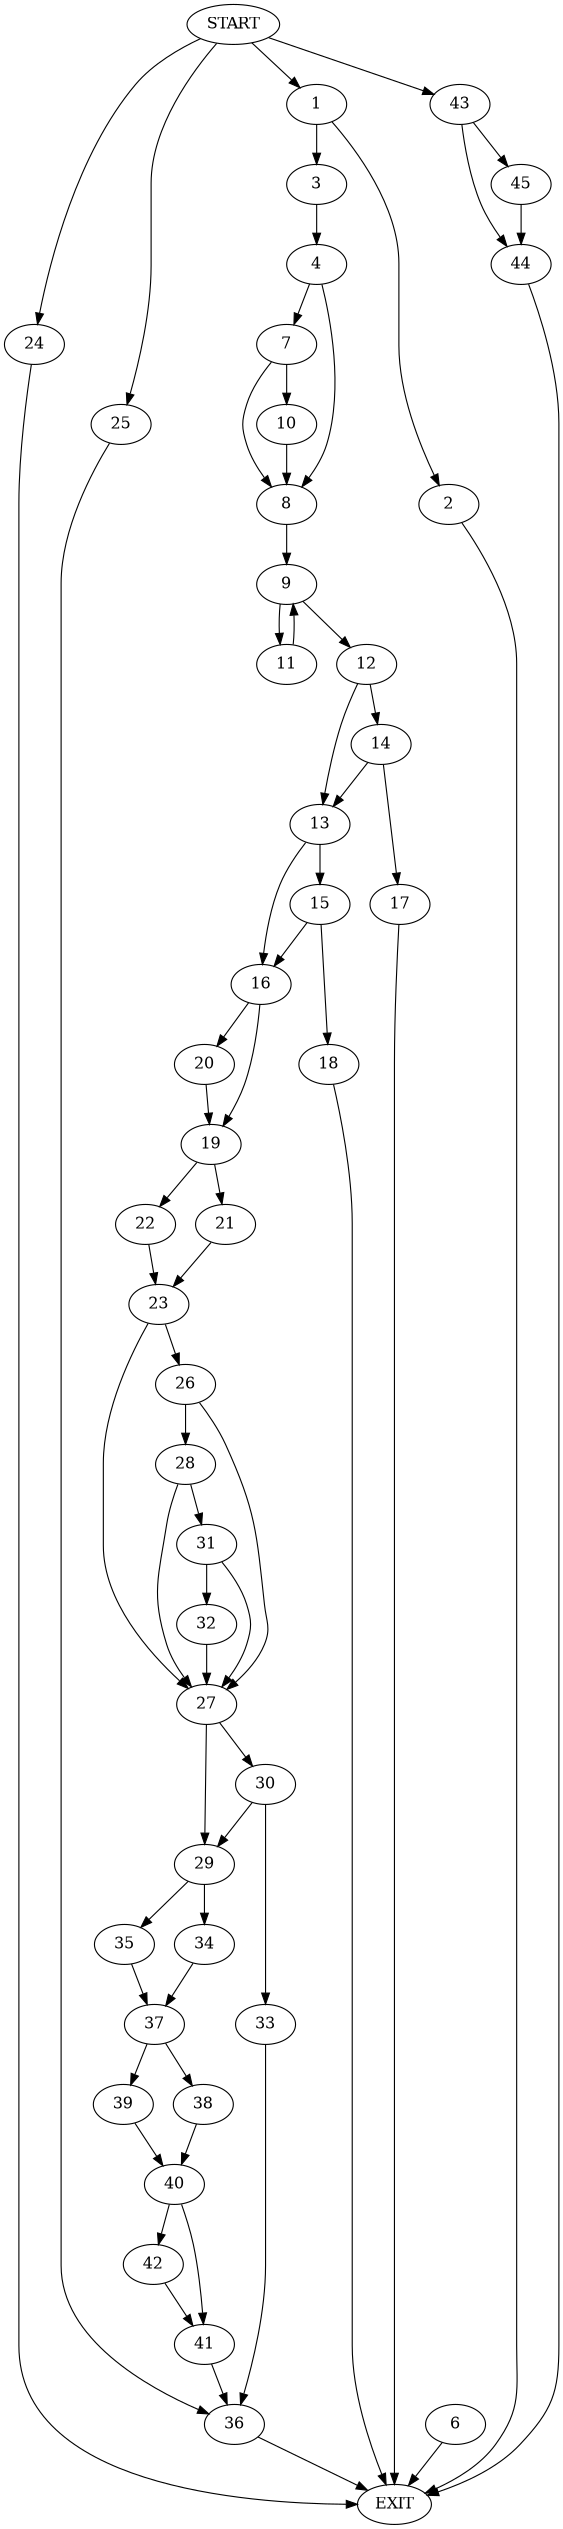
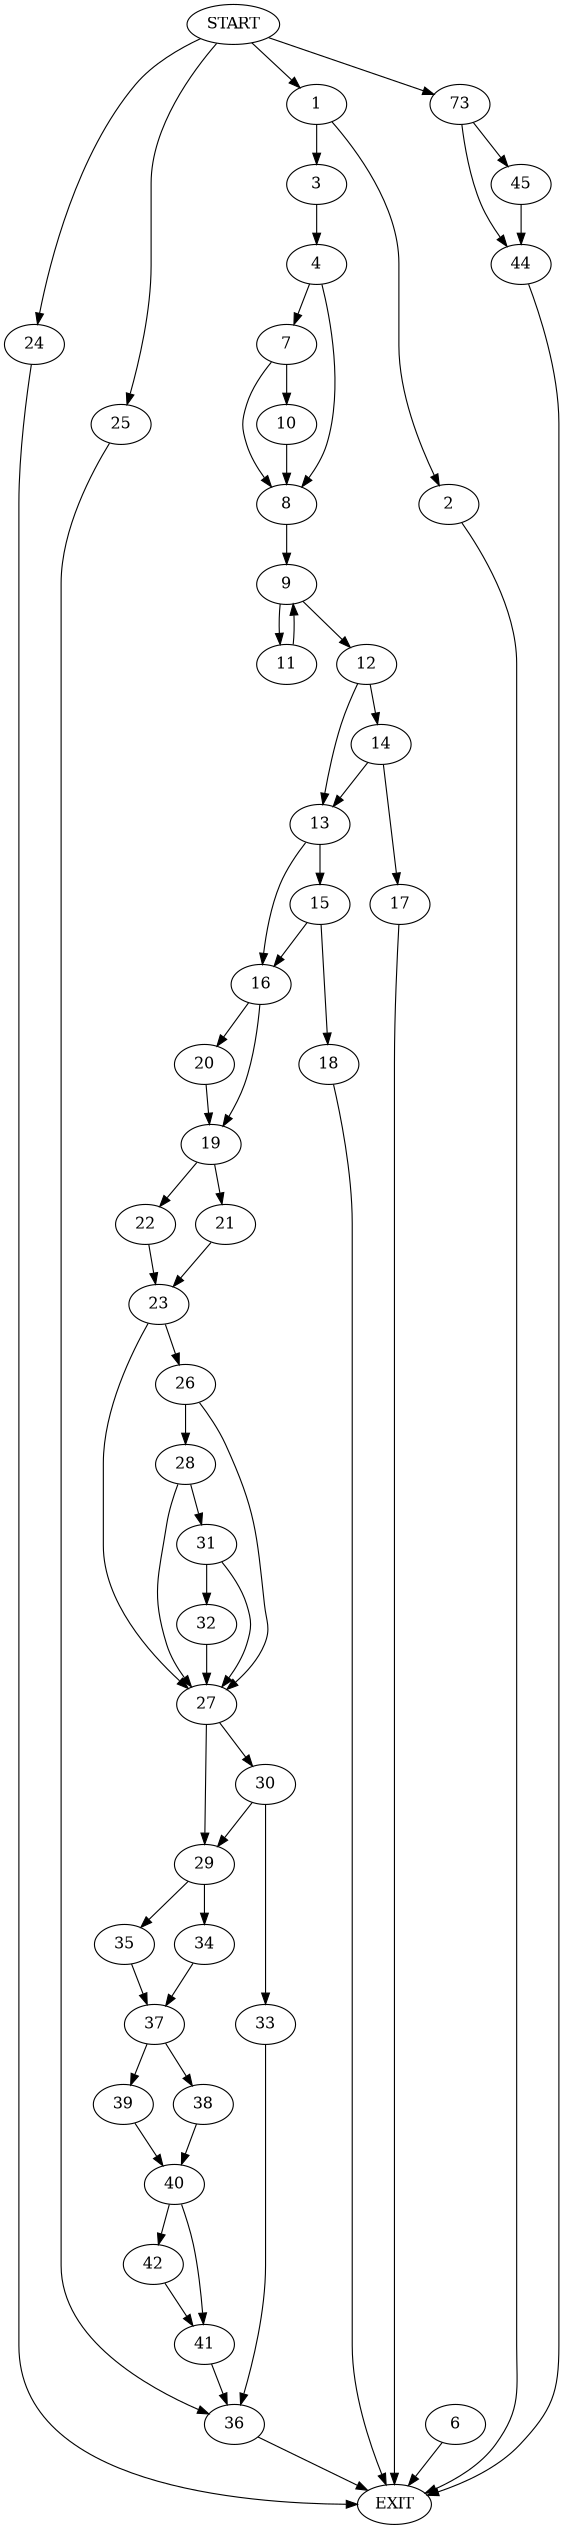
(460, 104) -> (460, 104)
